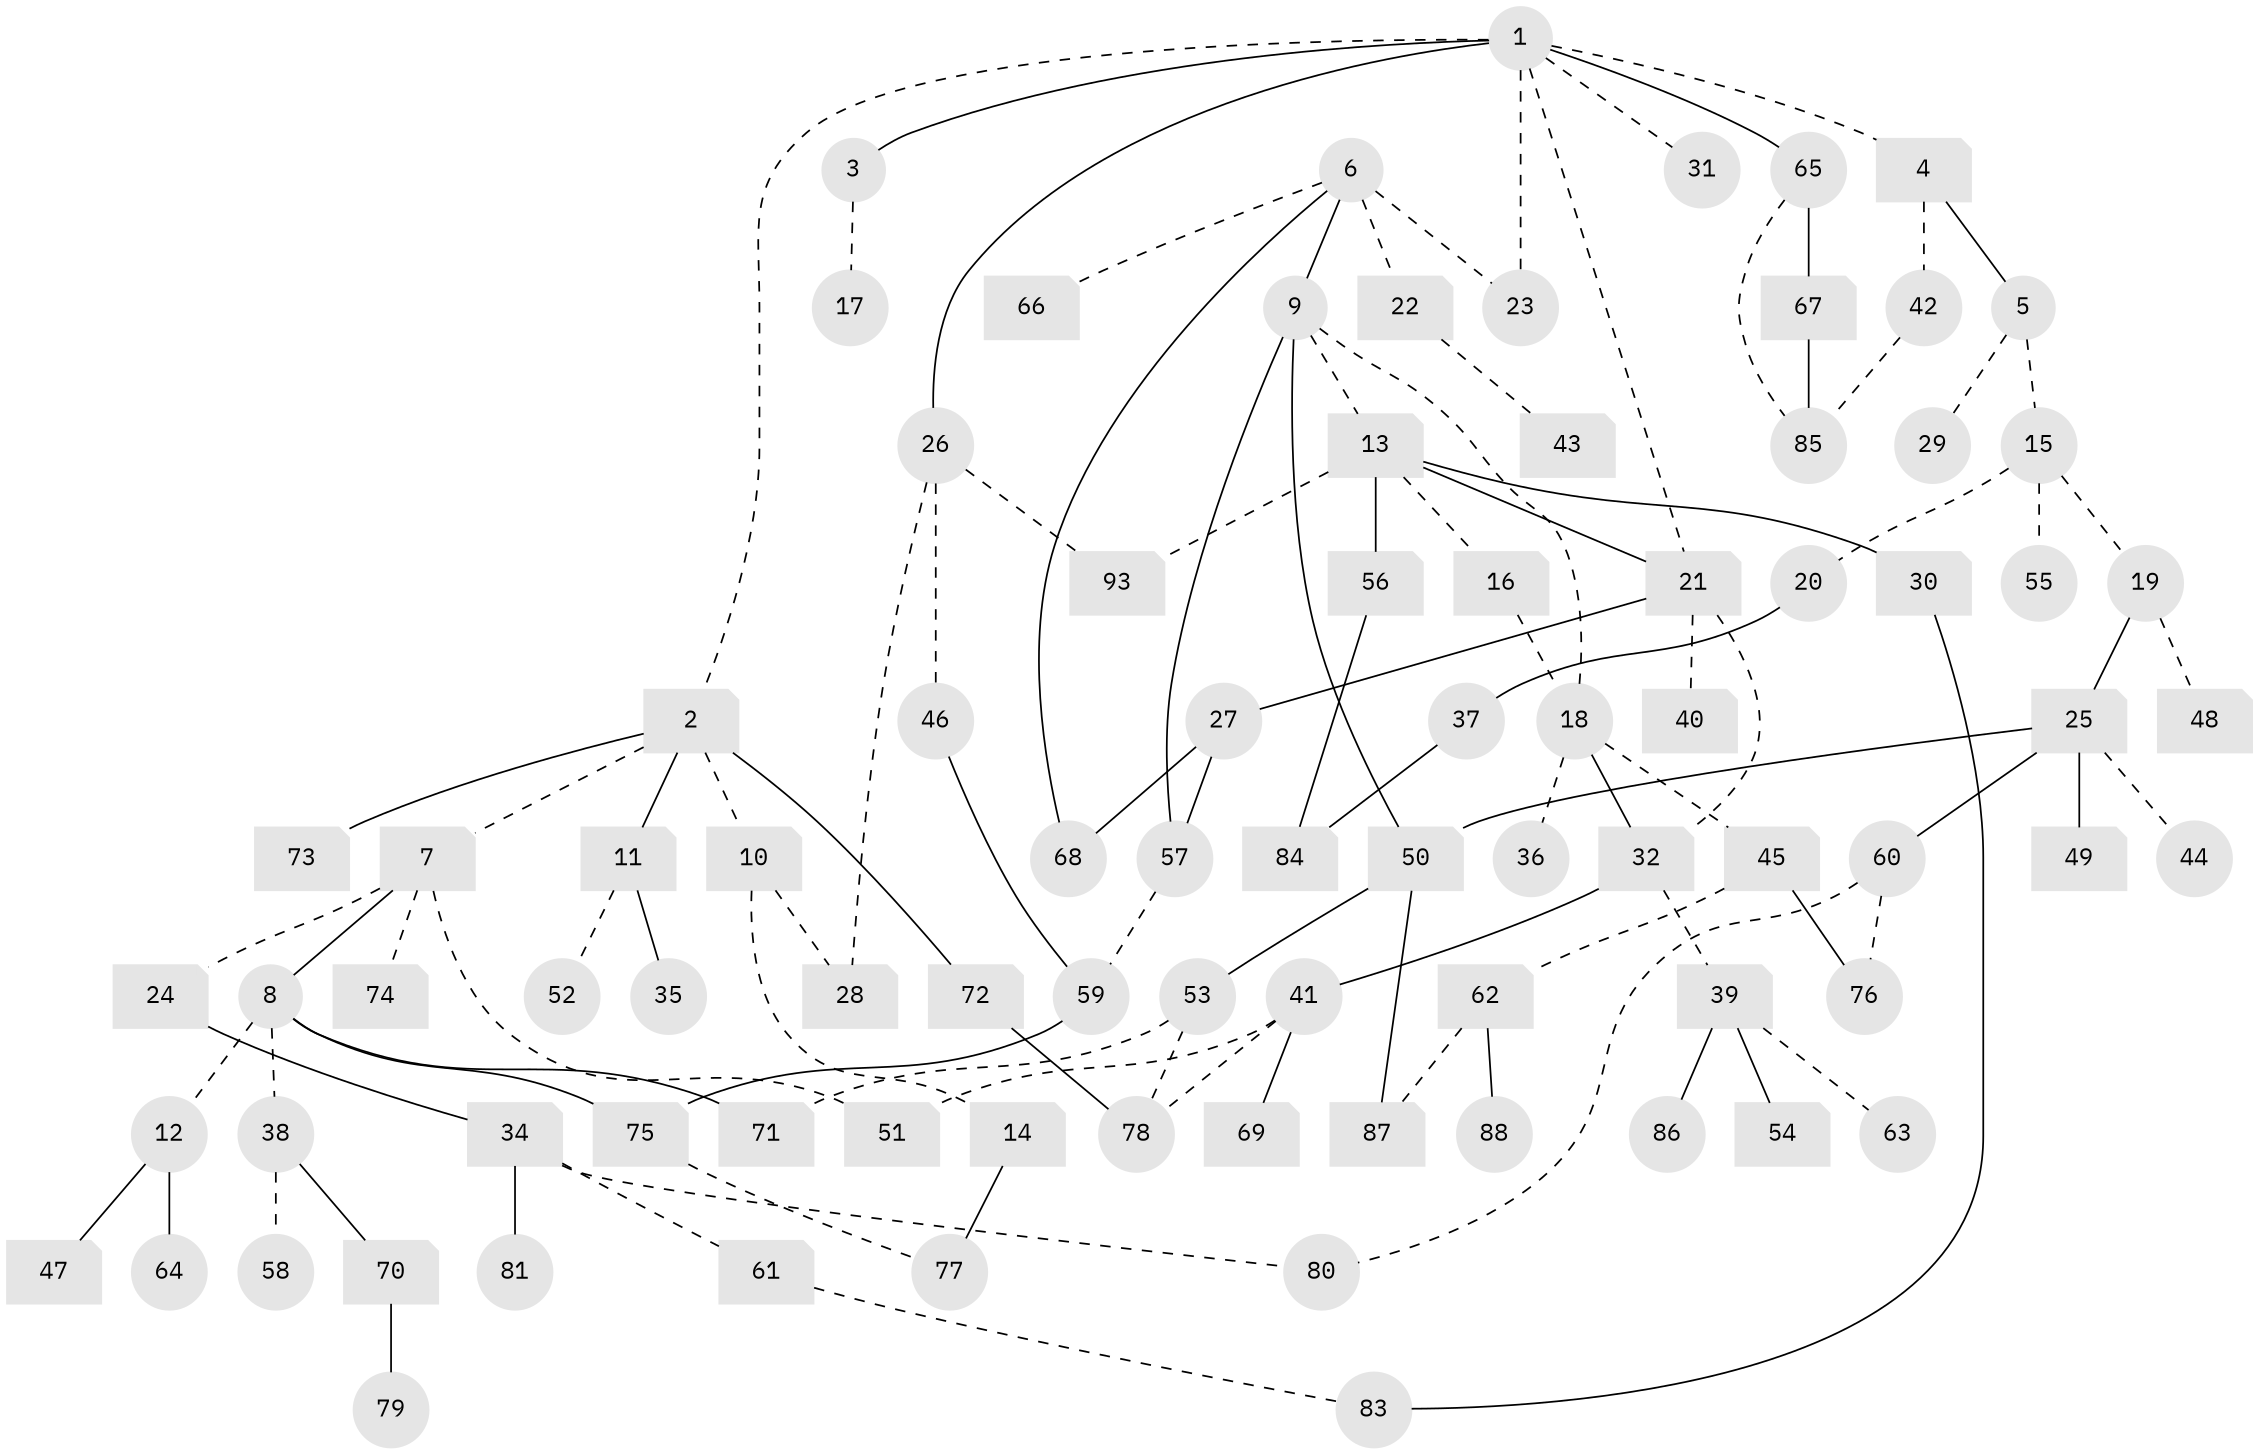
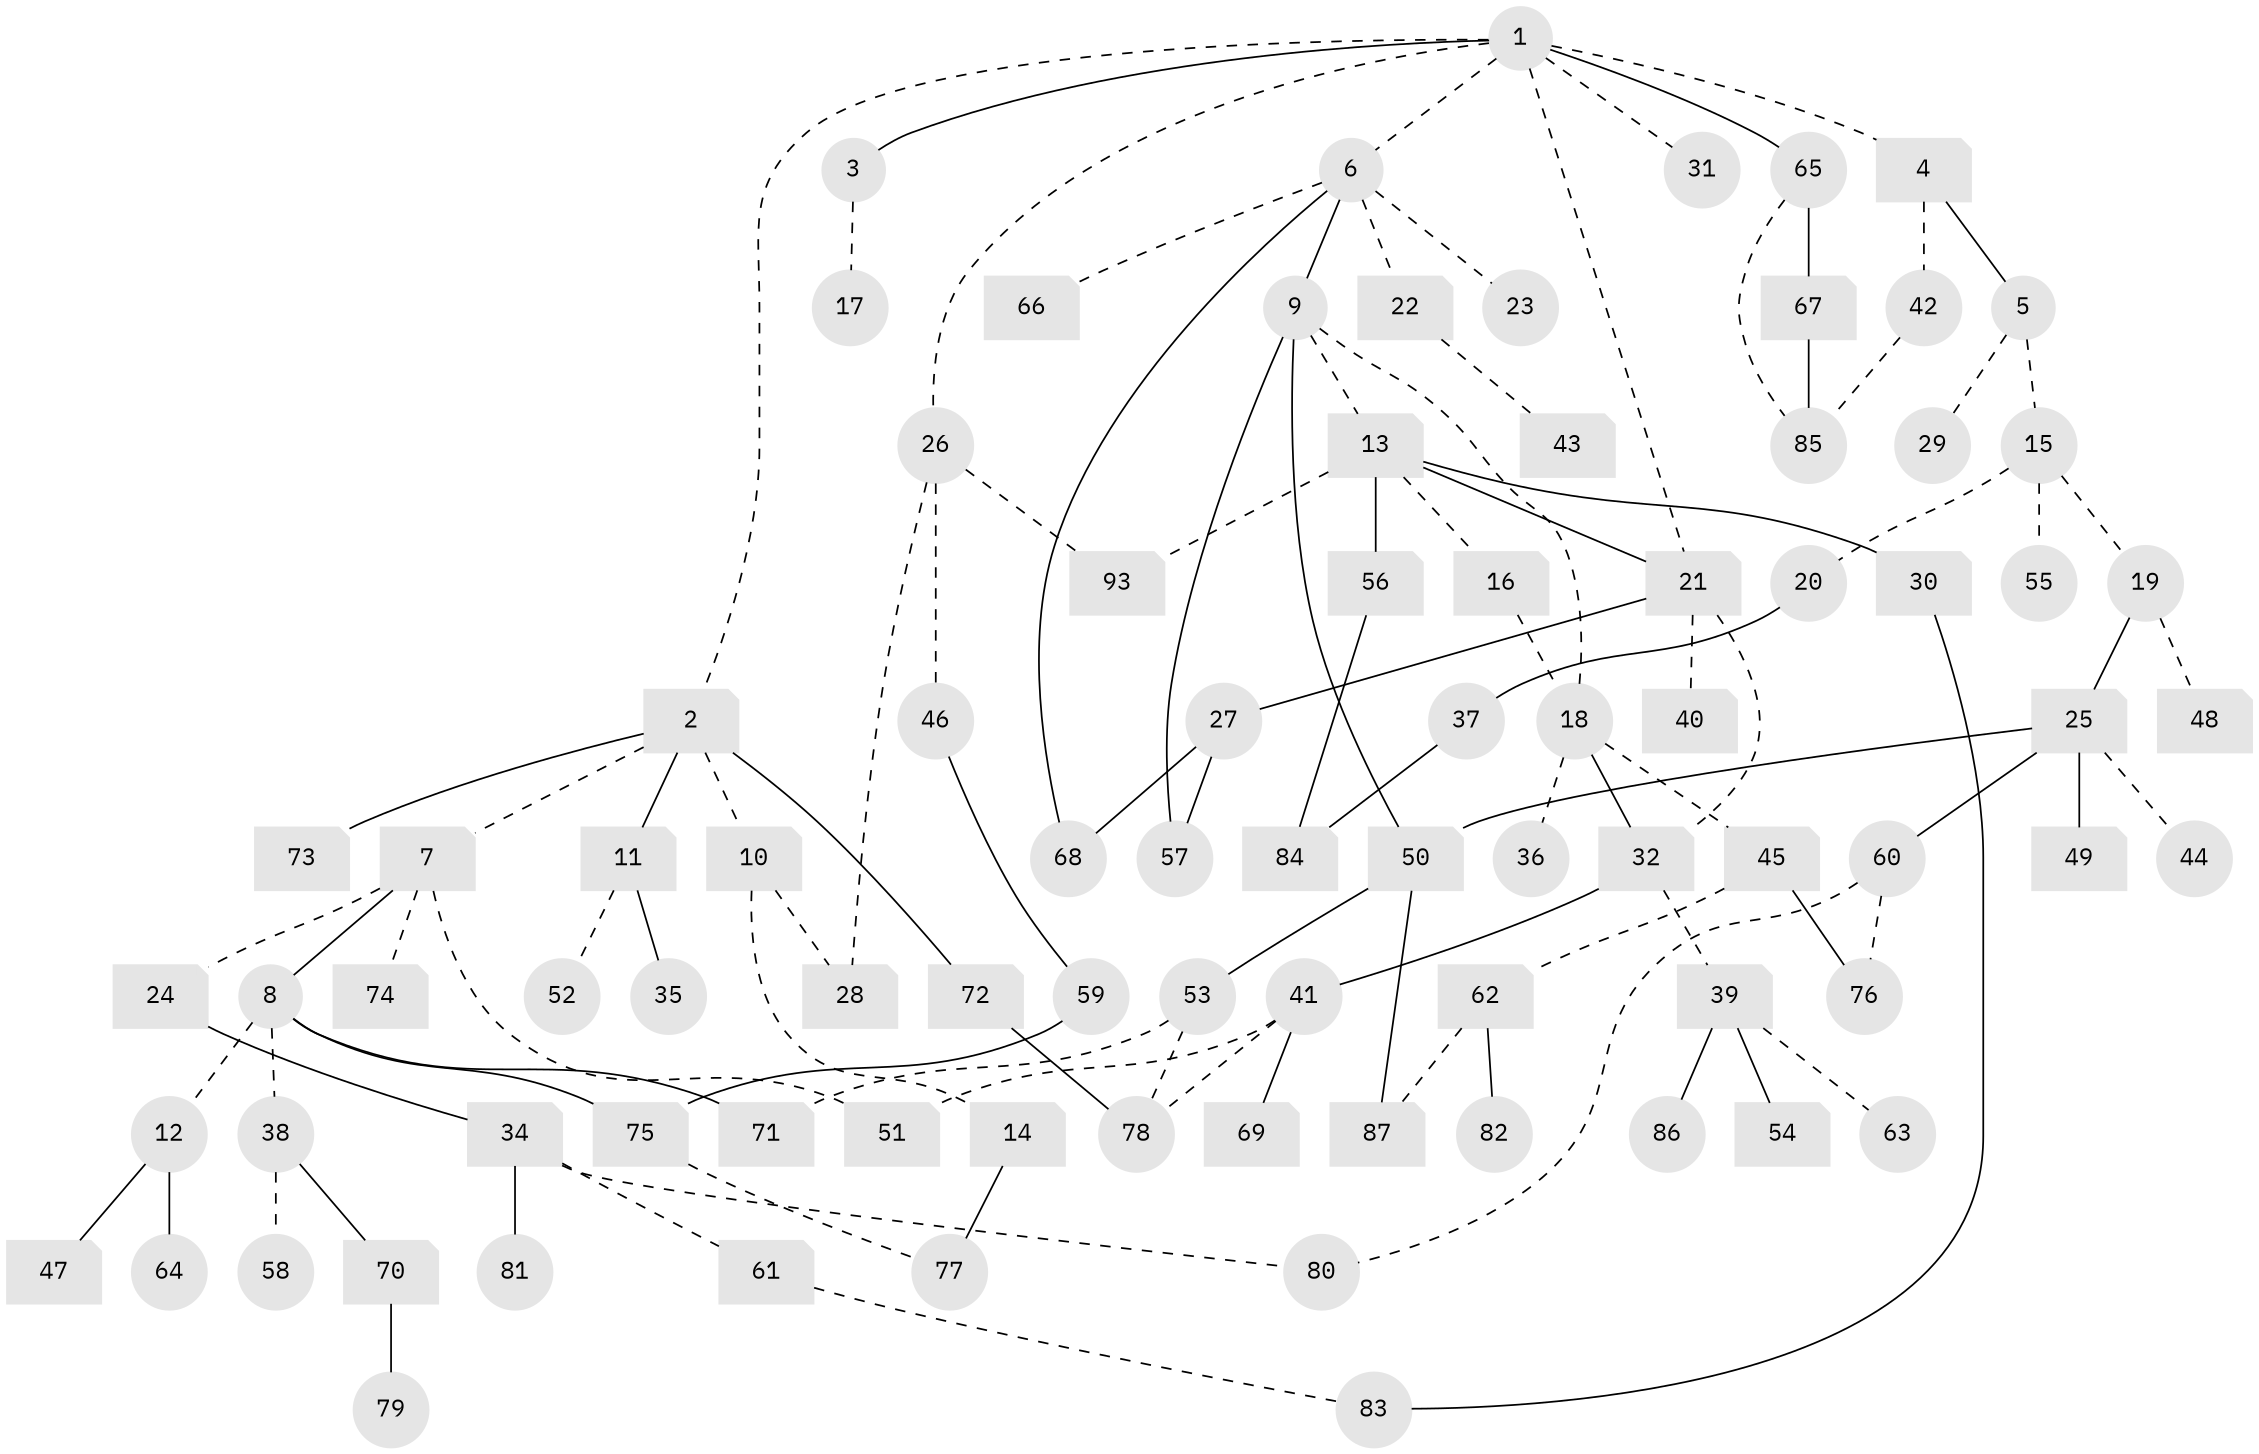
(1142, 141) -> (1142, 141)
(1521, 170) -> (1436, 104)
(1133, 928) -> none
(1494, 1134) -> (1494, 1134)
